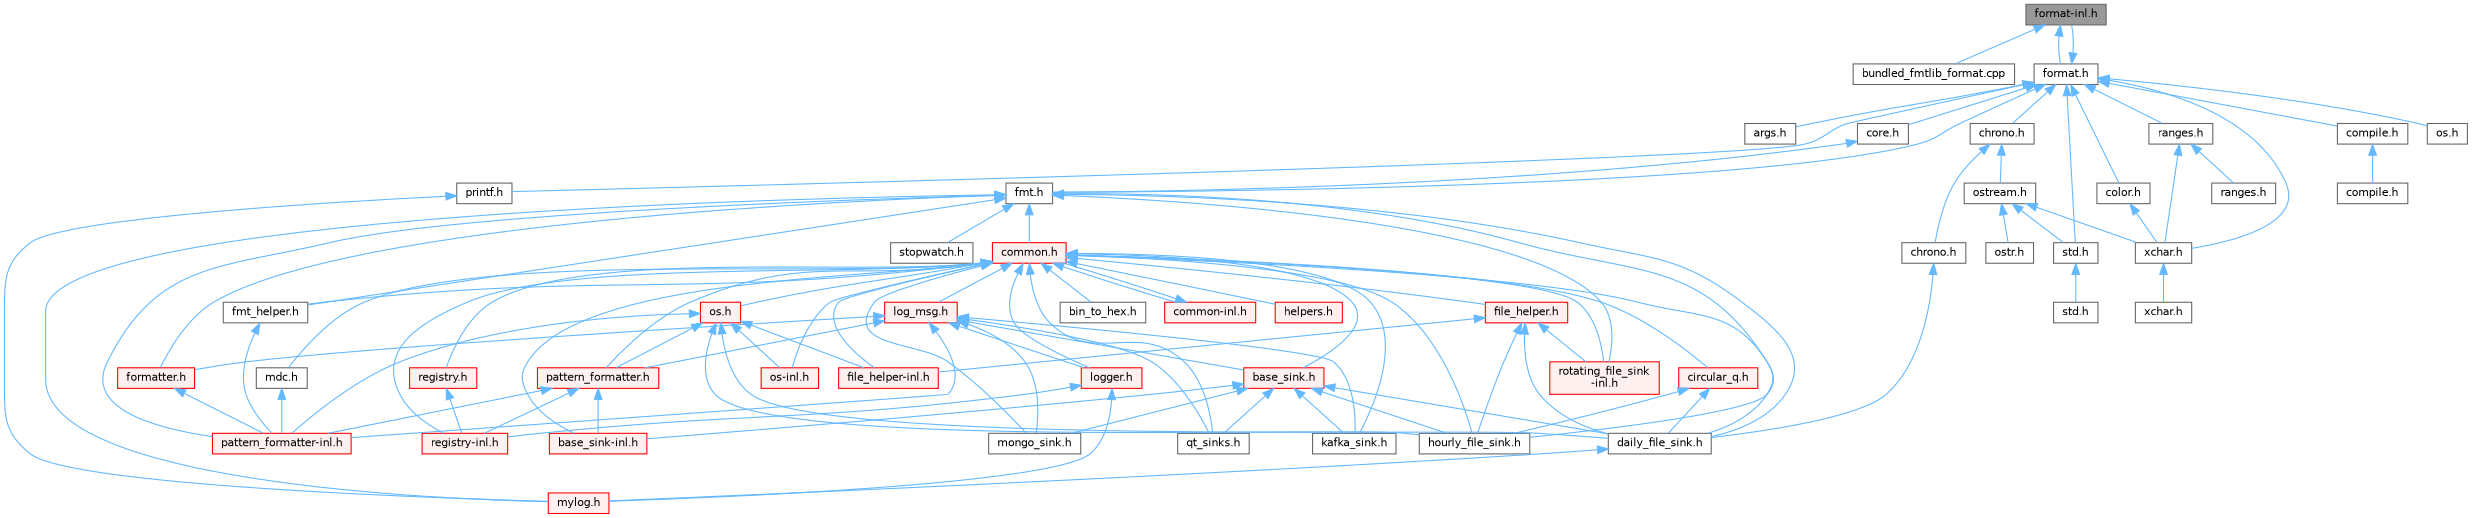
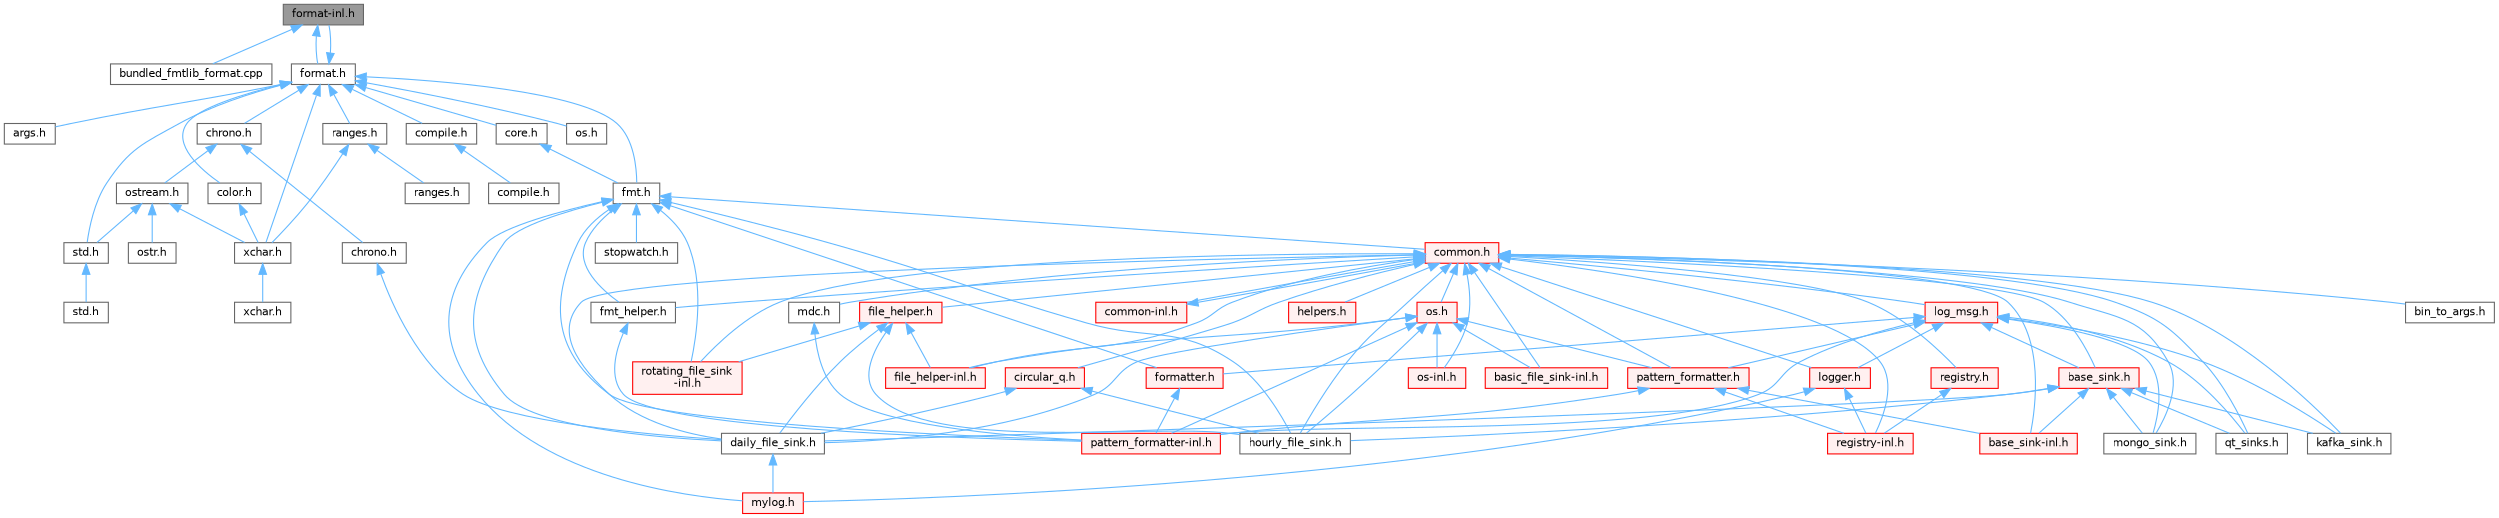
(484, 193) -> none
(1103, 313) -> (2450, 313)
none -> (1546, 378)
